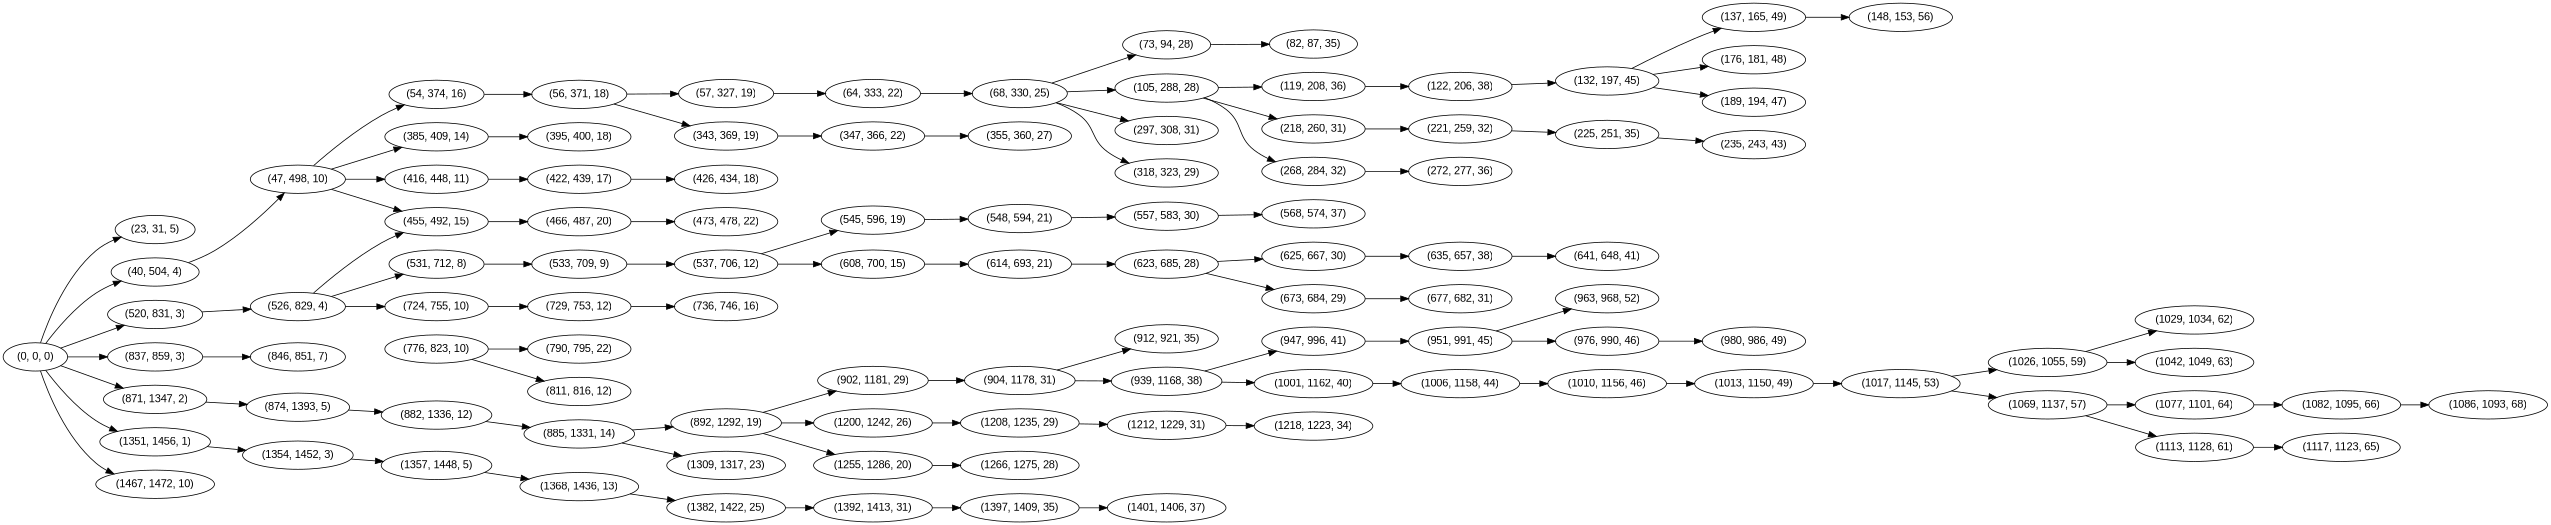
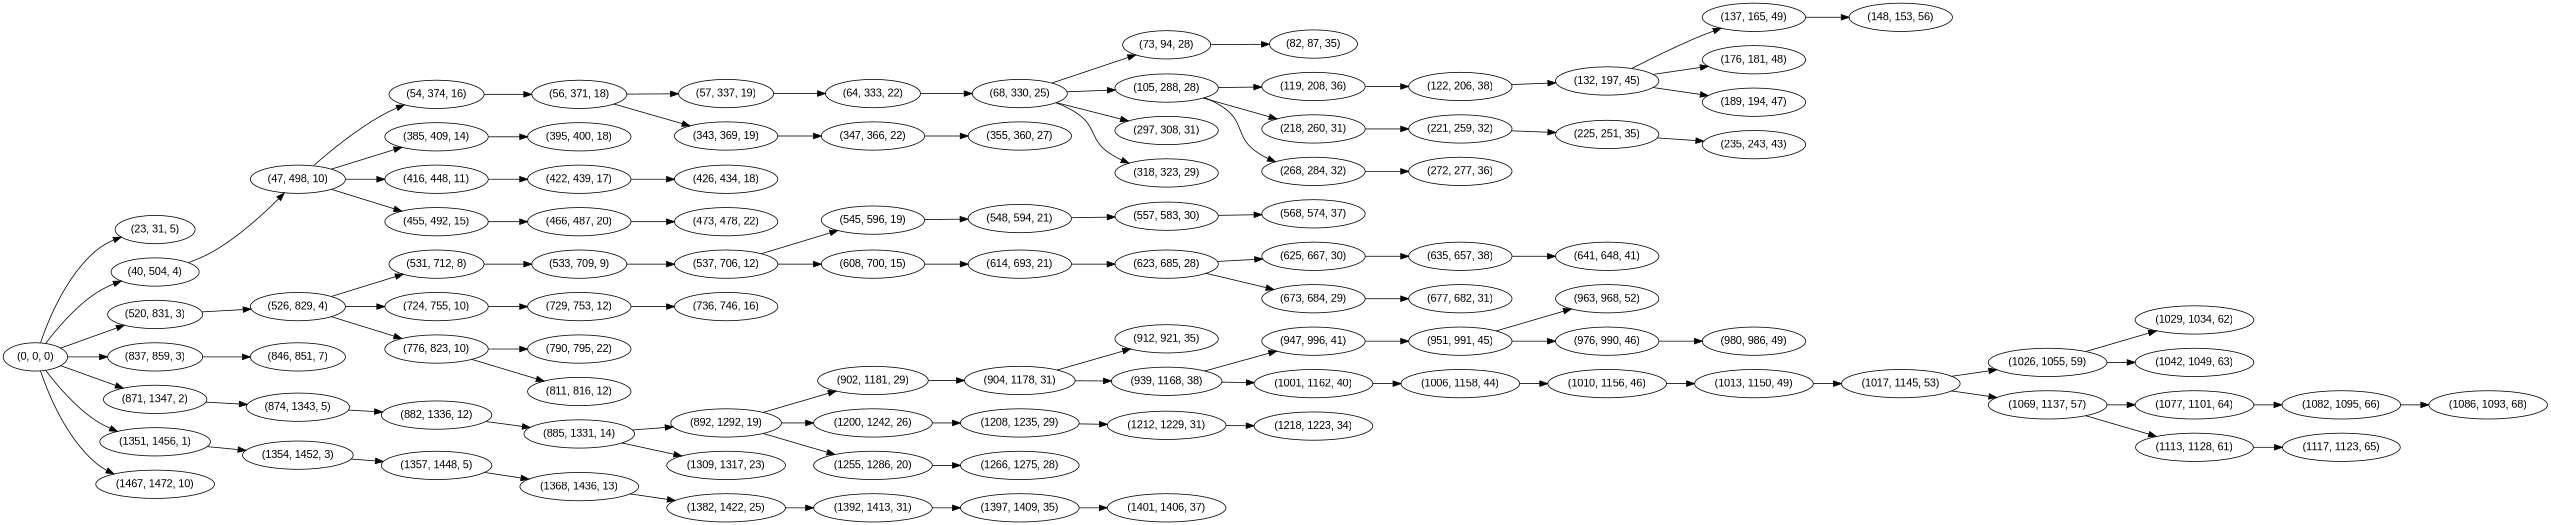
(726, 94) -> (726, 94)
(353, 261) -> (363, 326)
(298, 407) -> (298, 407)
